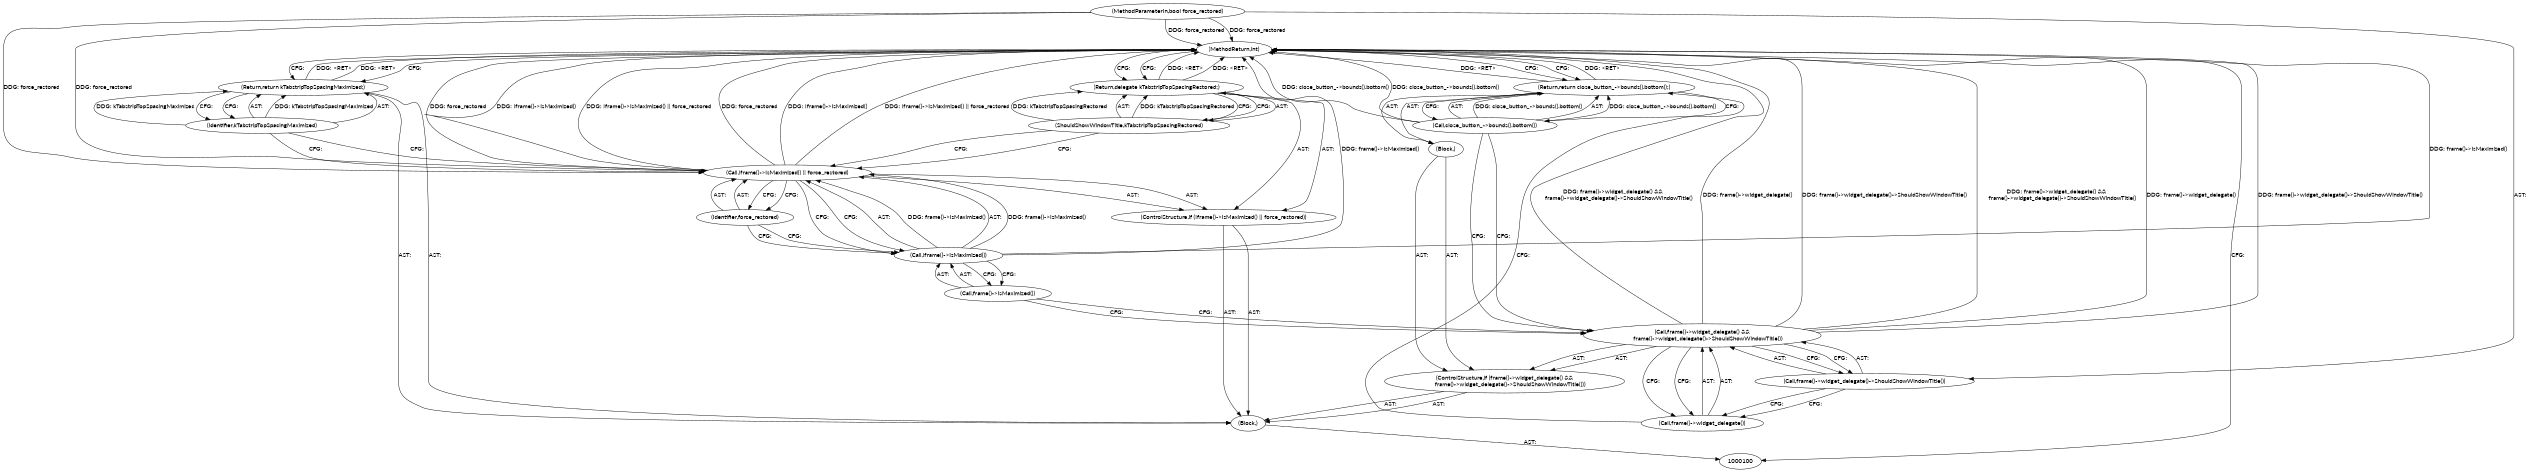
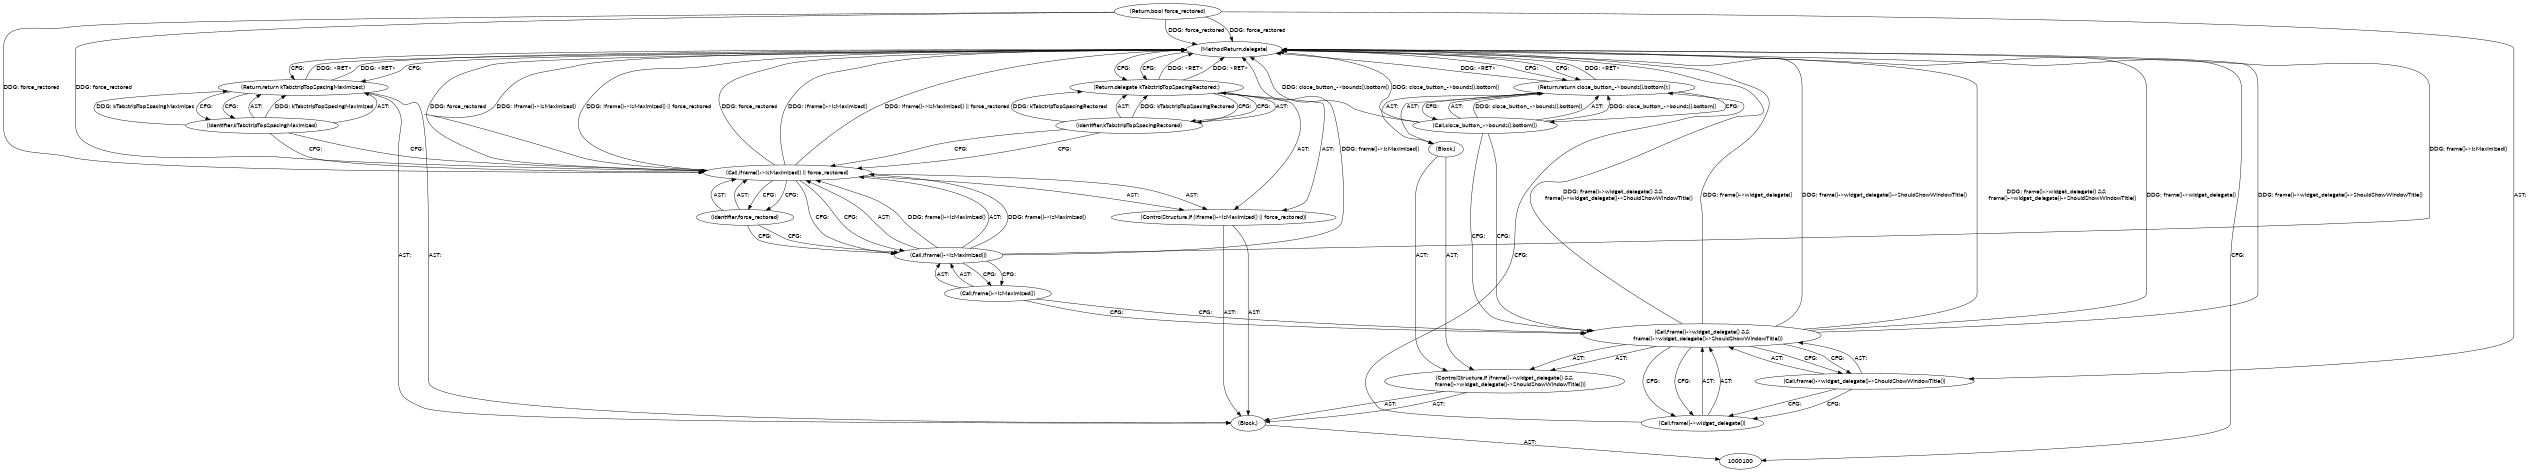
(1168, 11) -> (1168, 11)
(1234, 49) -> (1234, 49)
(1129, 126) -> (1129, 126)
